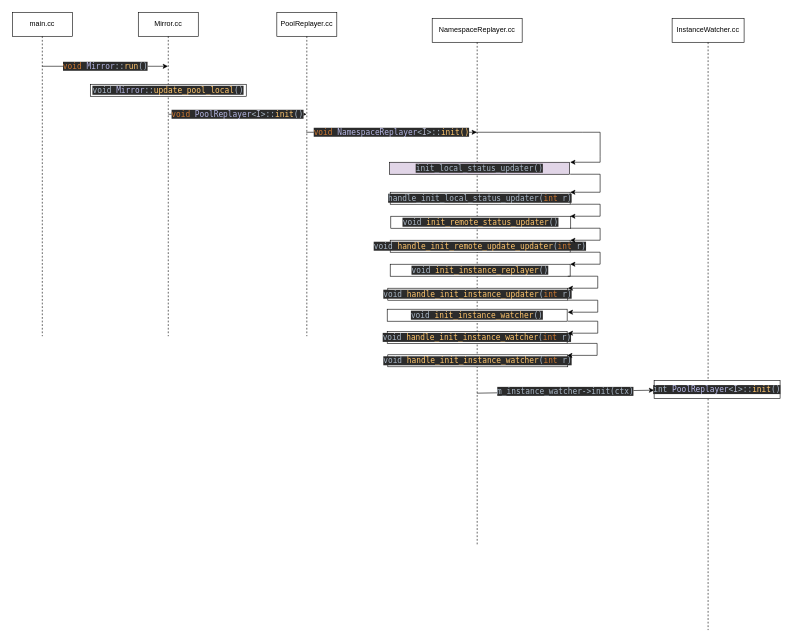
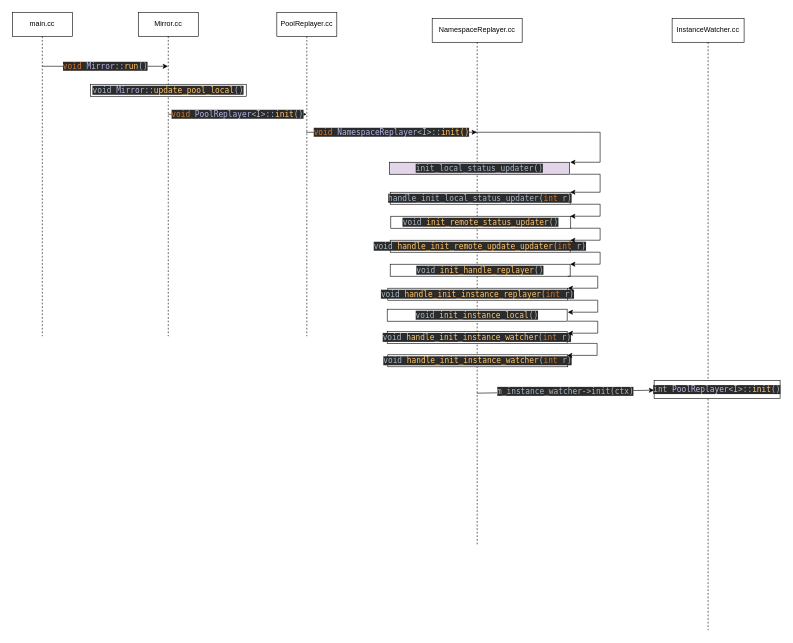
(480, 270) -> (480, 270)
(478, 294) -> (478, 294)
(477, 315) -> (477, 315)
